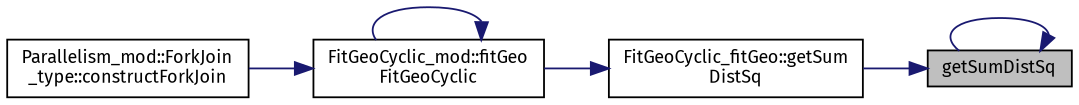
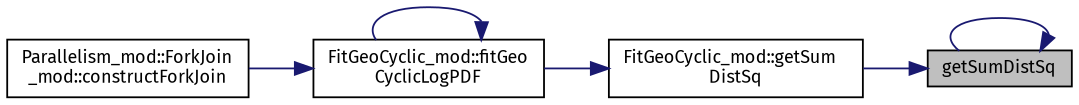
(128, 68) -> (128, 68)
(429, 68) -> (429, 68)
(736, 68) -> (736, 68)
